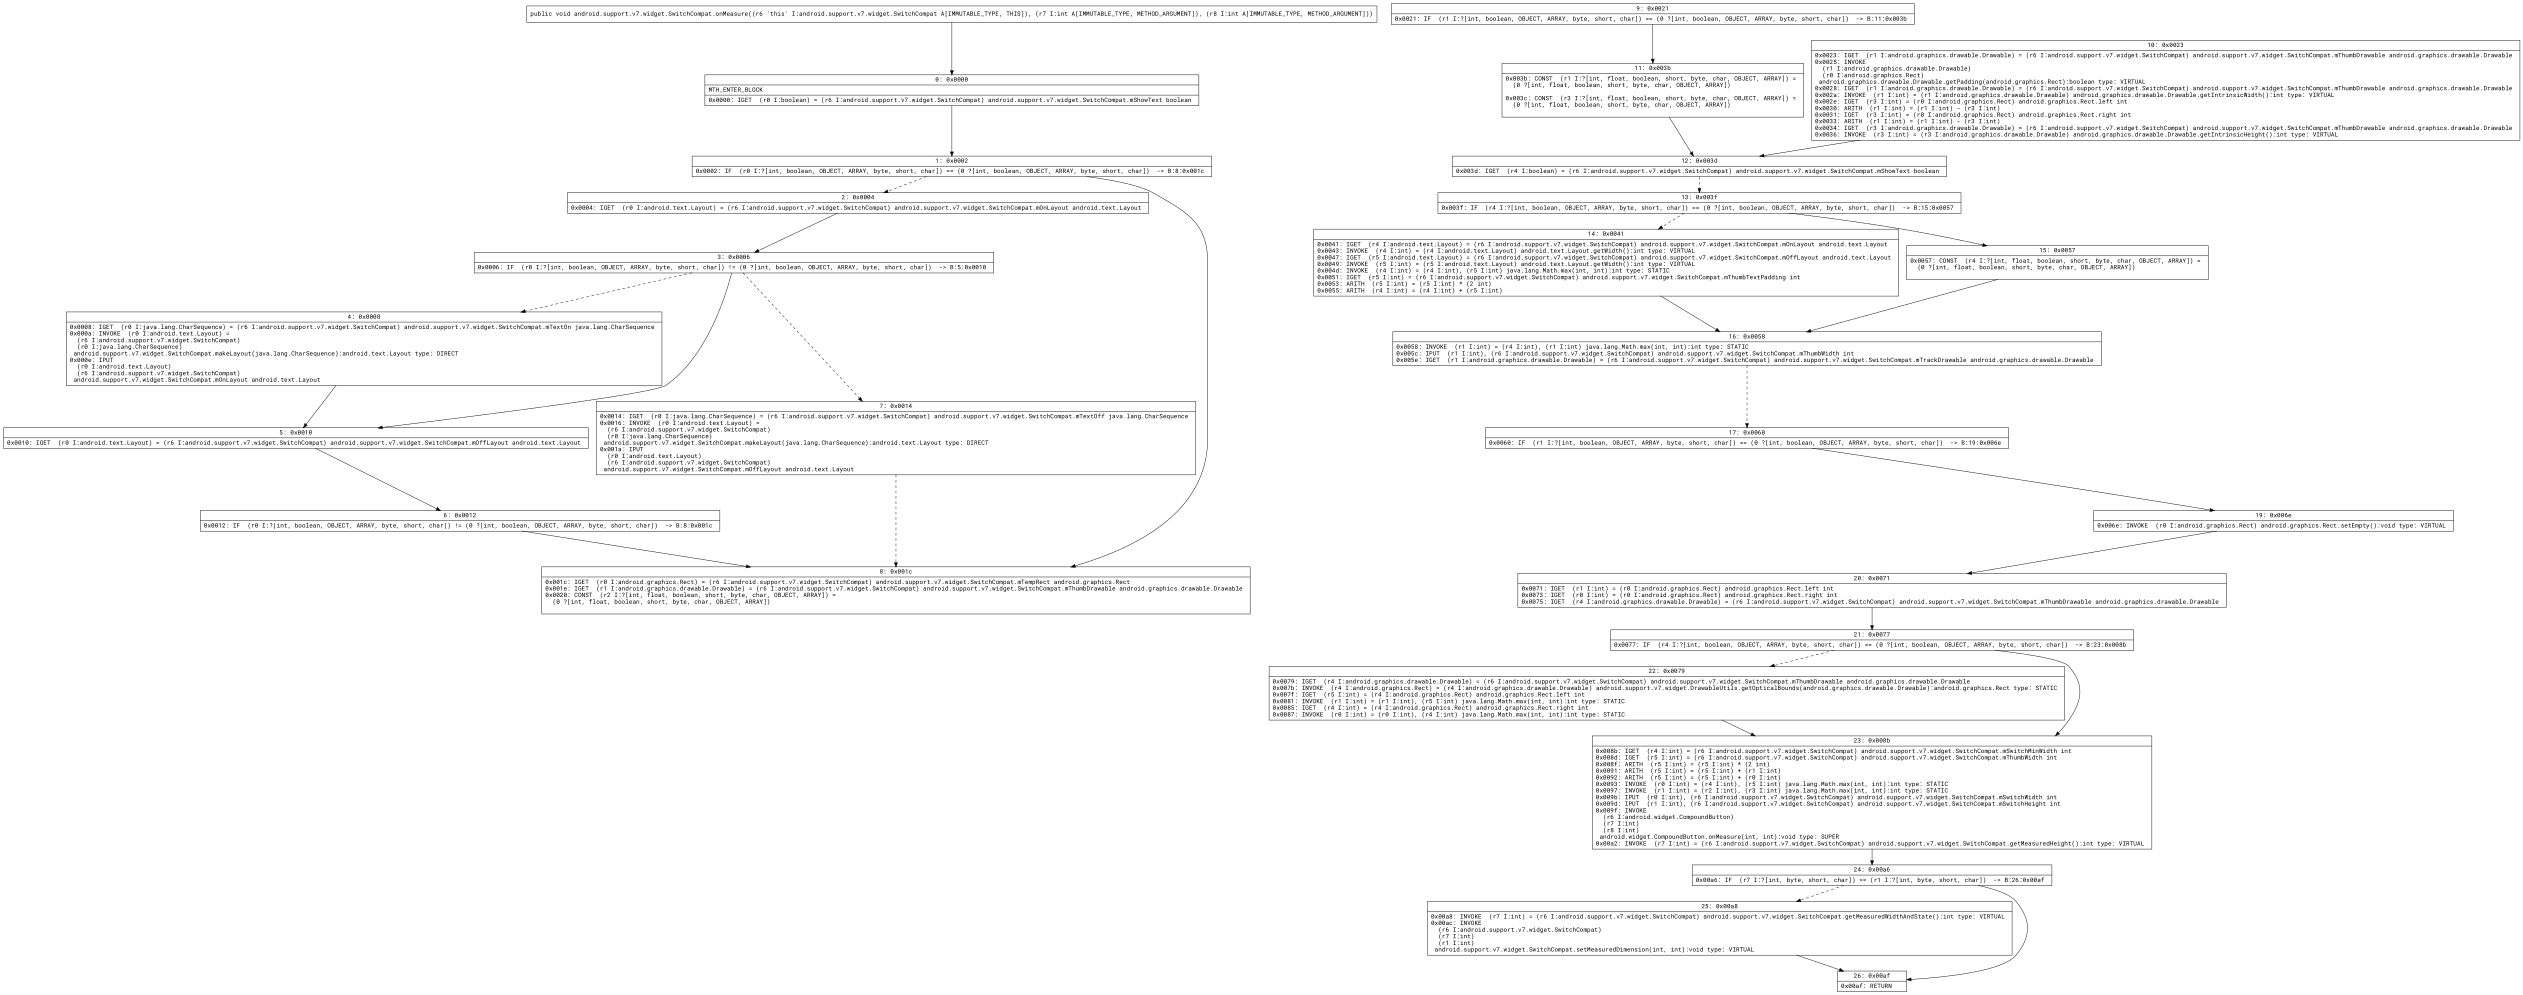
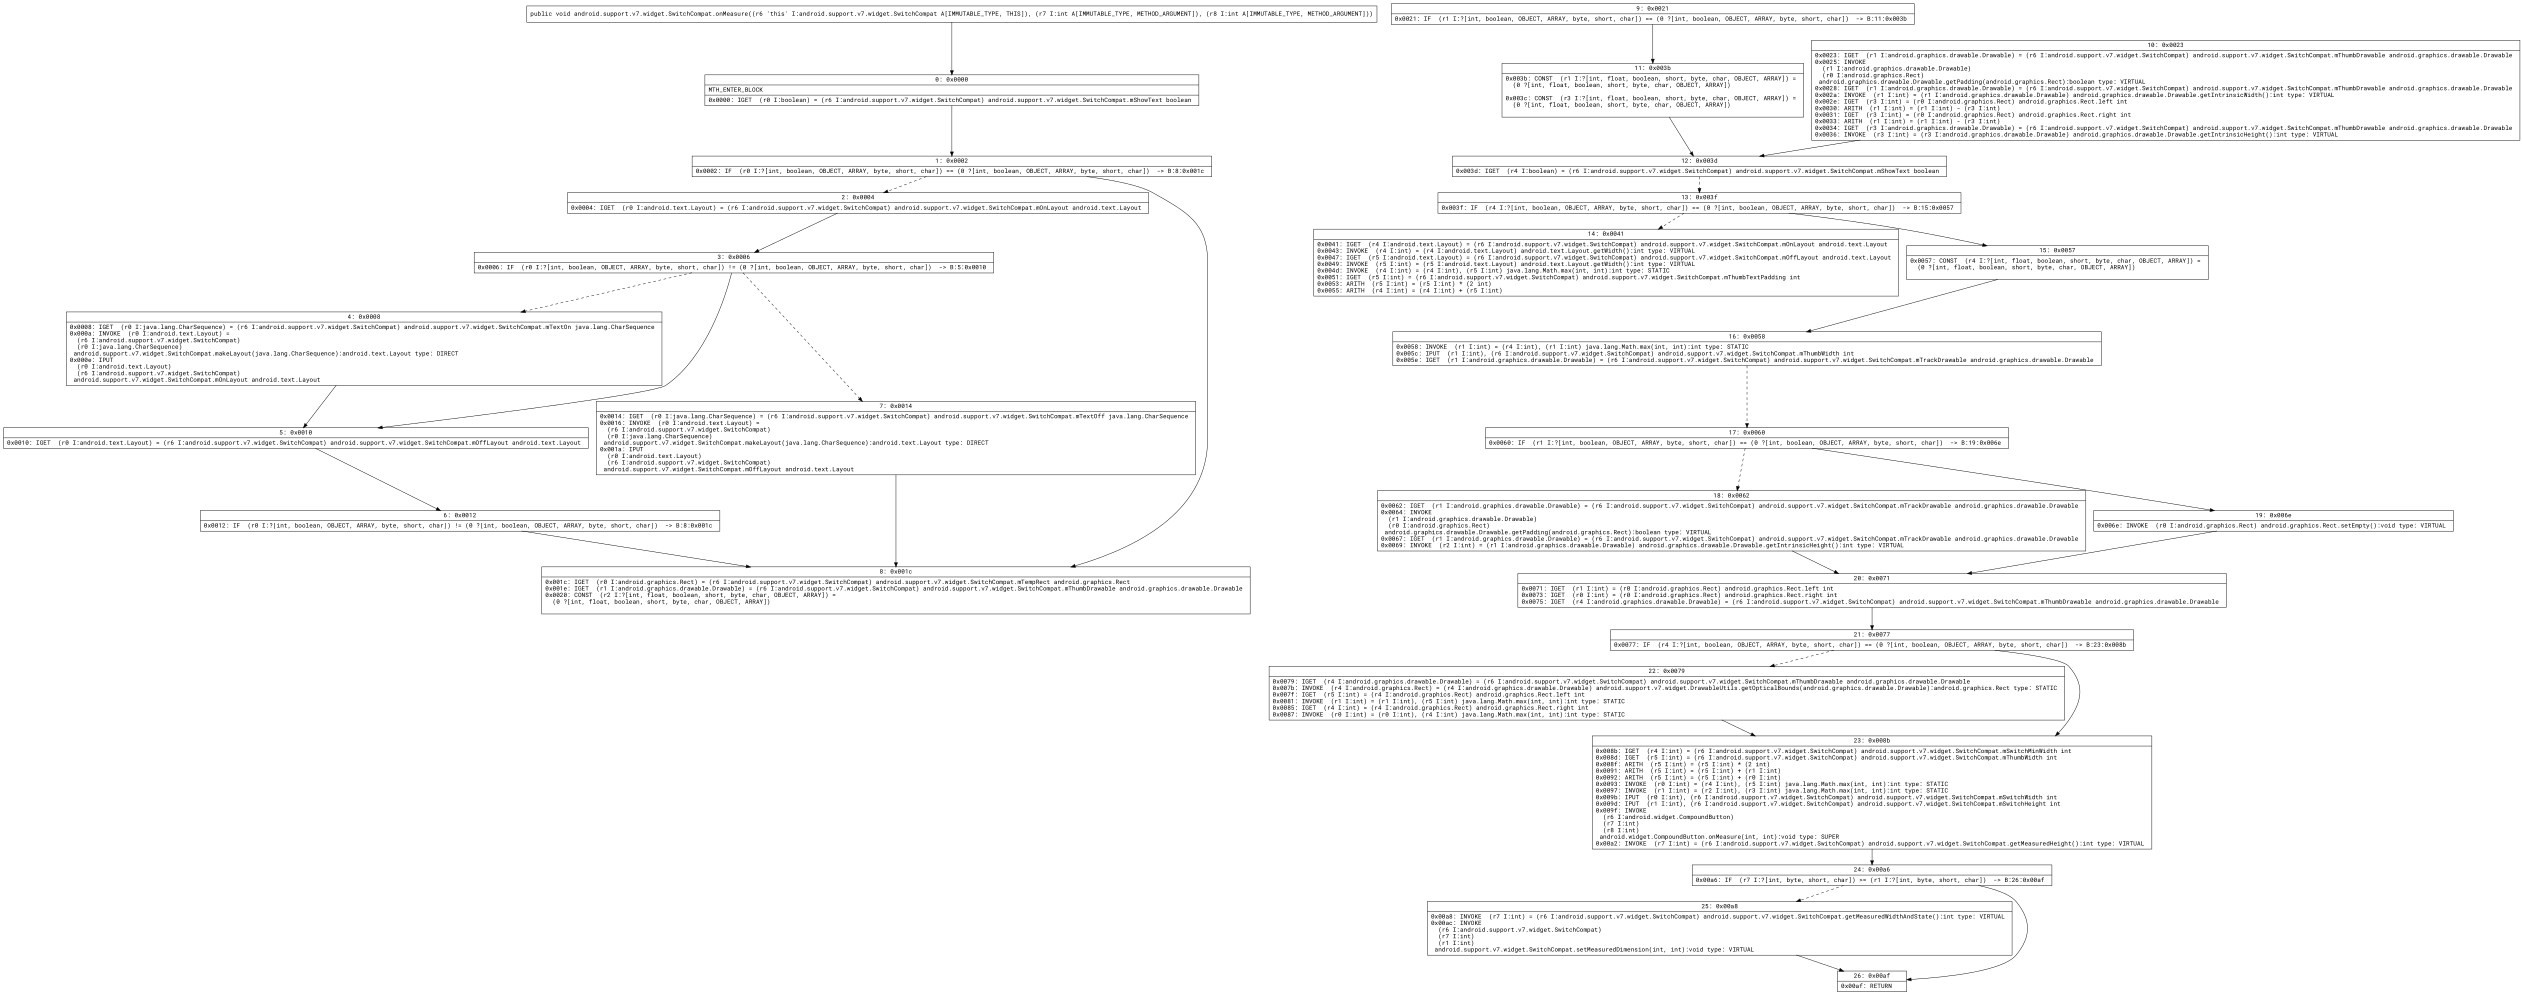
(1688, 313) -> none
(896, 519) -> (896, 519)
none -> (1732, 521)
